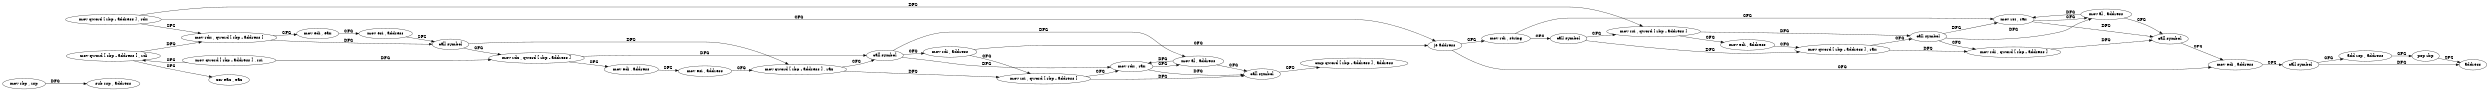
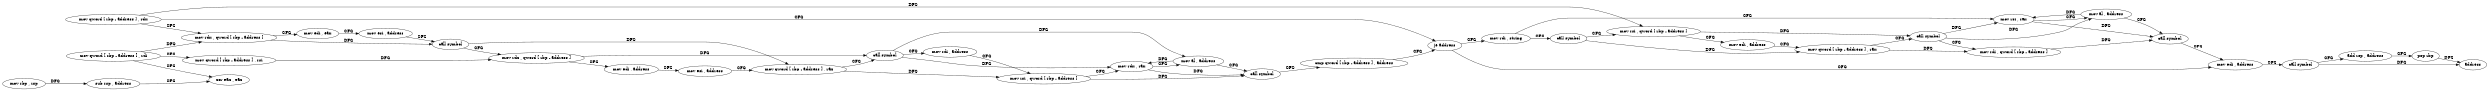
(1199, 46) -> (1413, 56)
(2449, 58) -> (2449, 58)
(166, 62) -> (173, 57)
none -> (173, 84)
